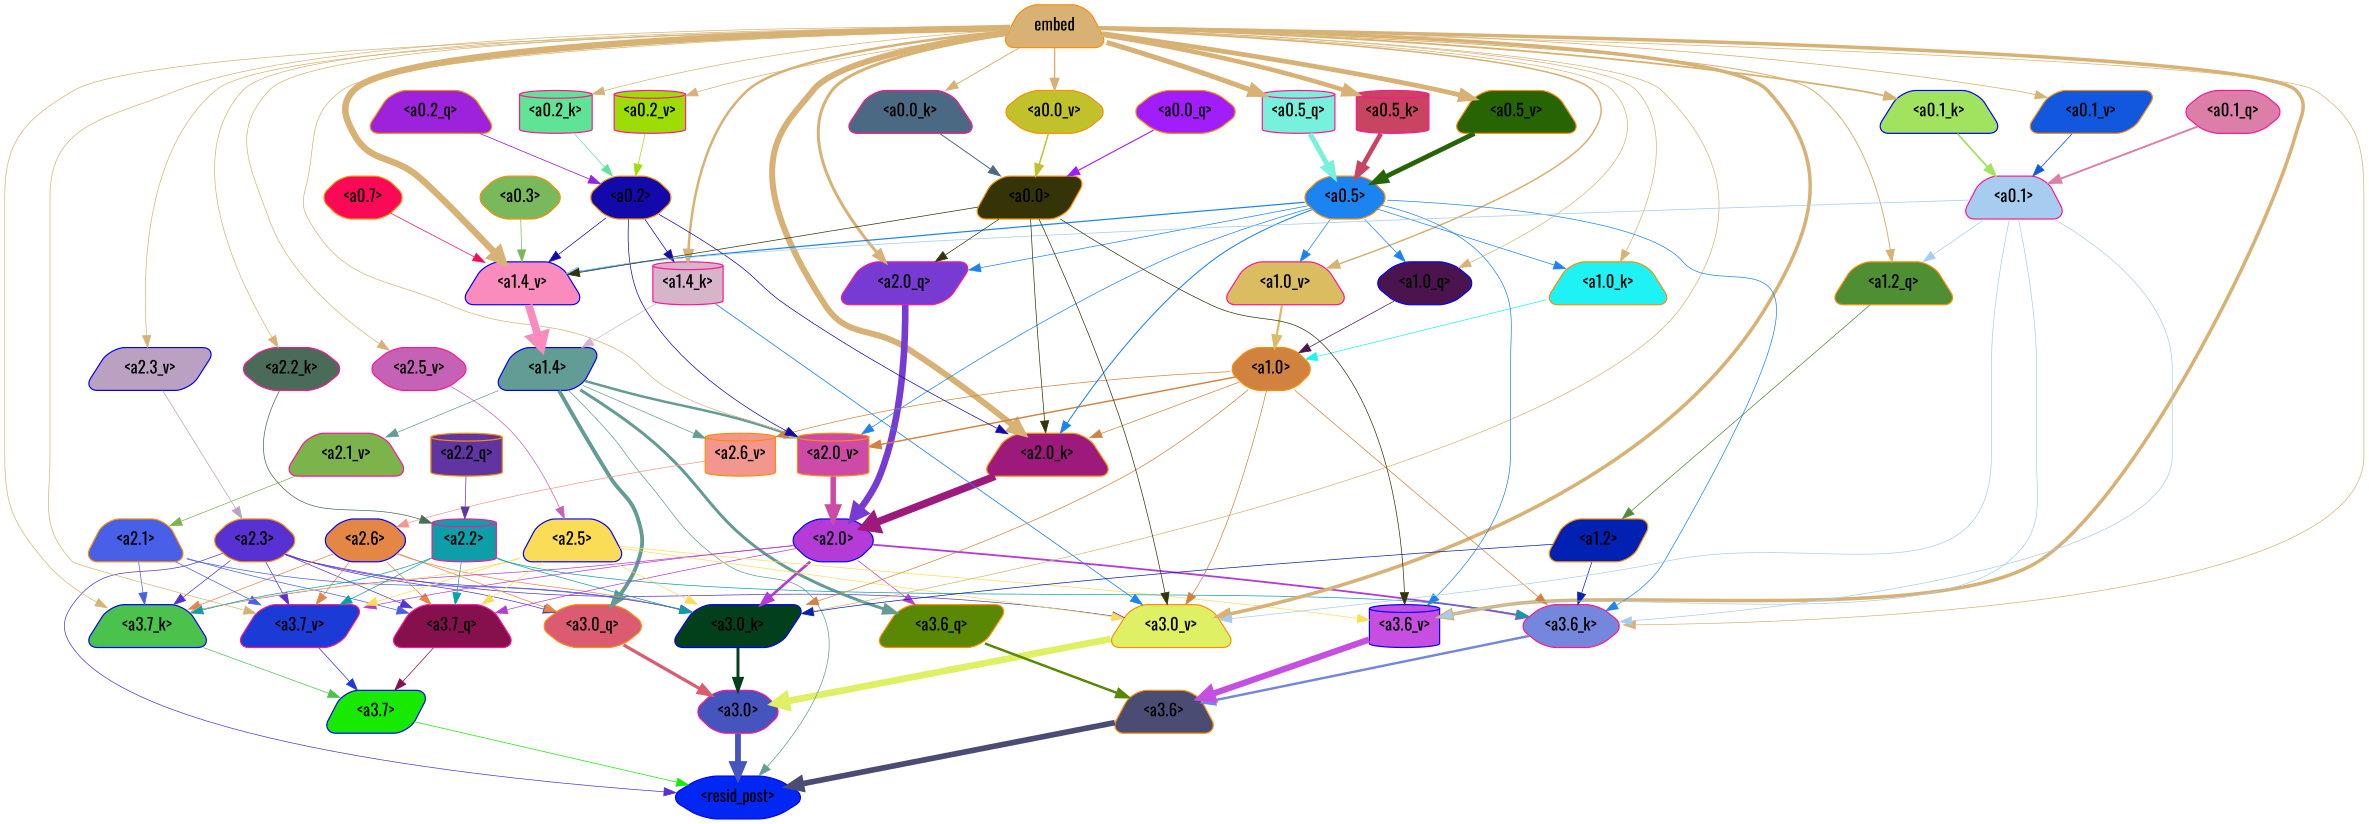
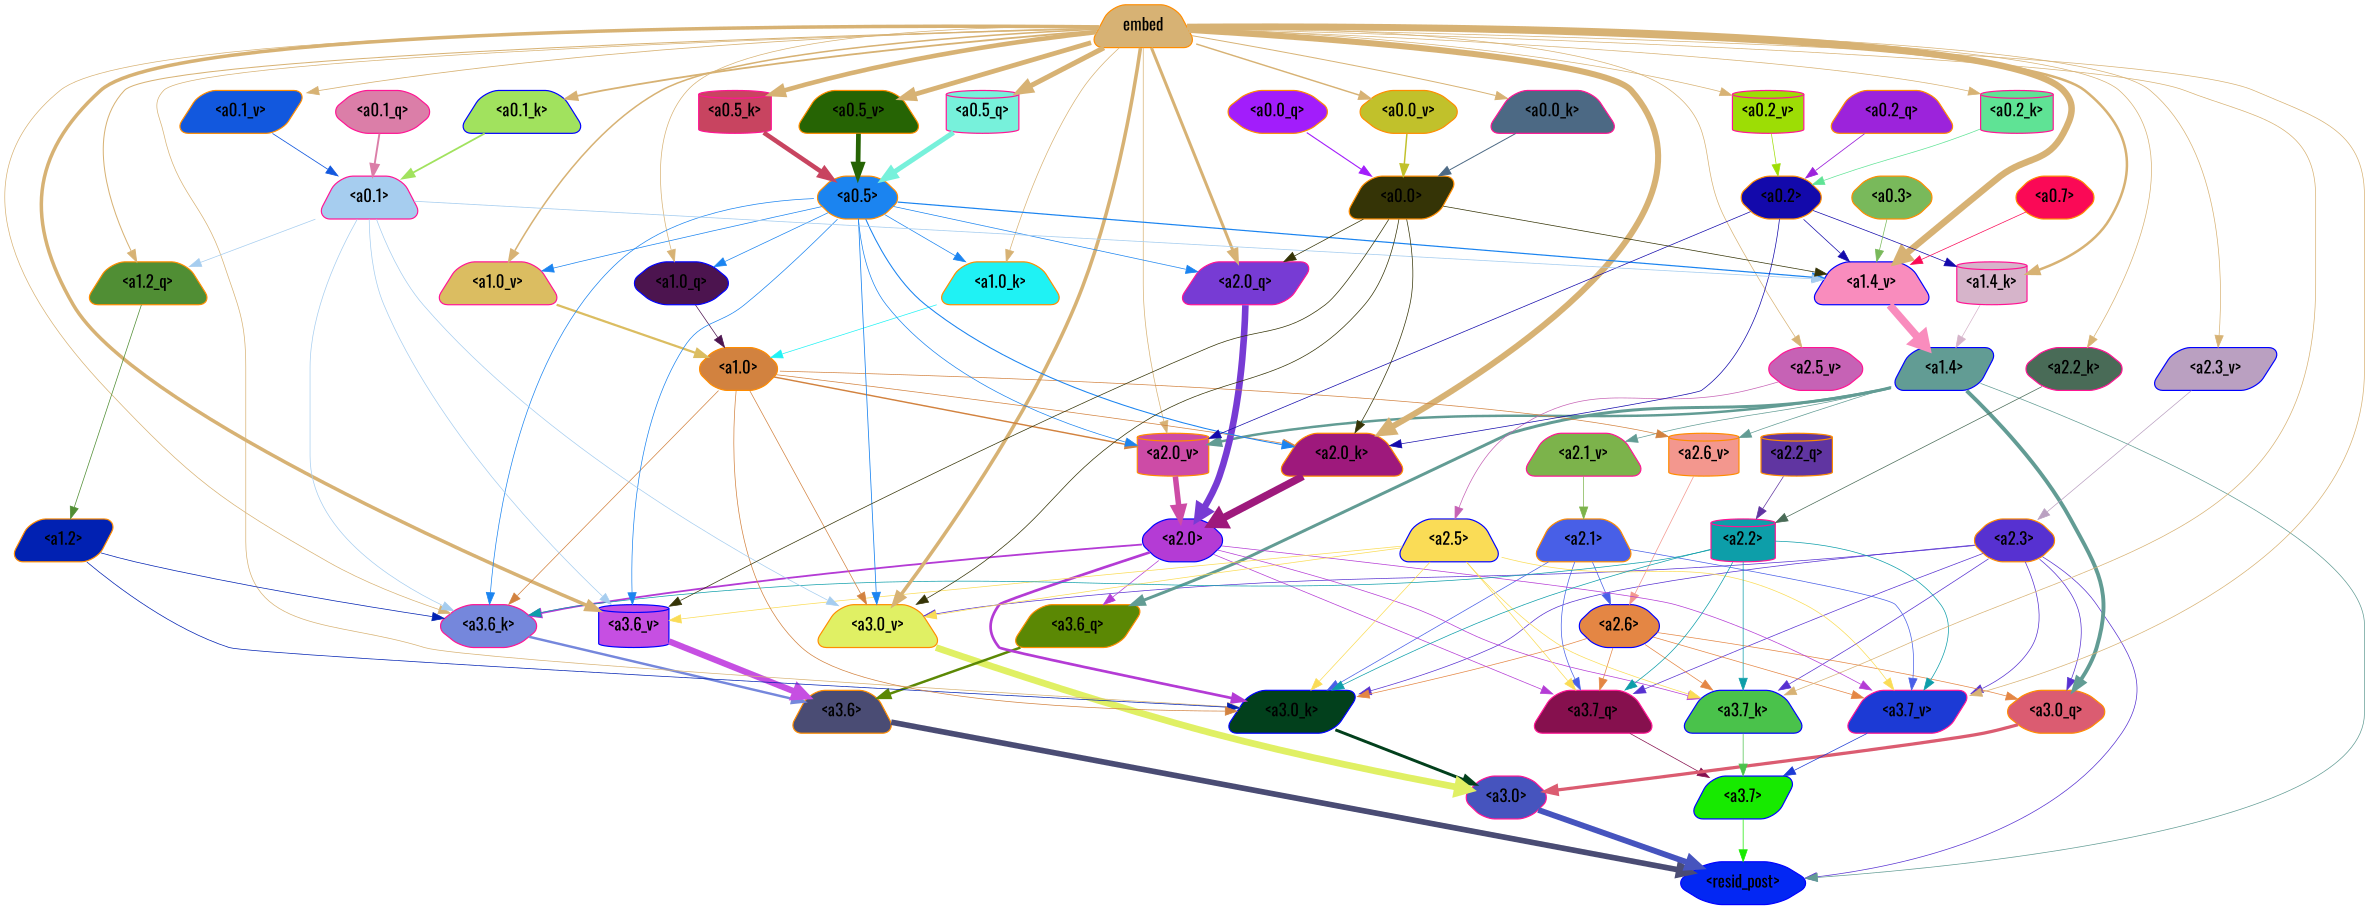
(924, 451) -> (867, 406)
(141, 577) -> (1599, 578)
